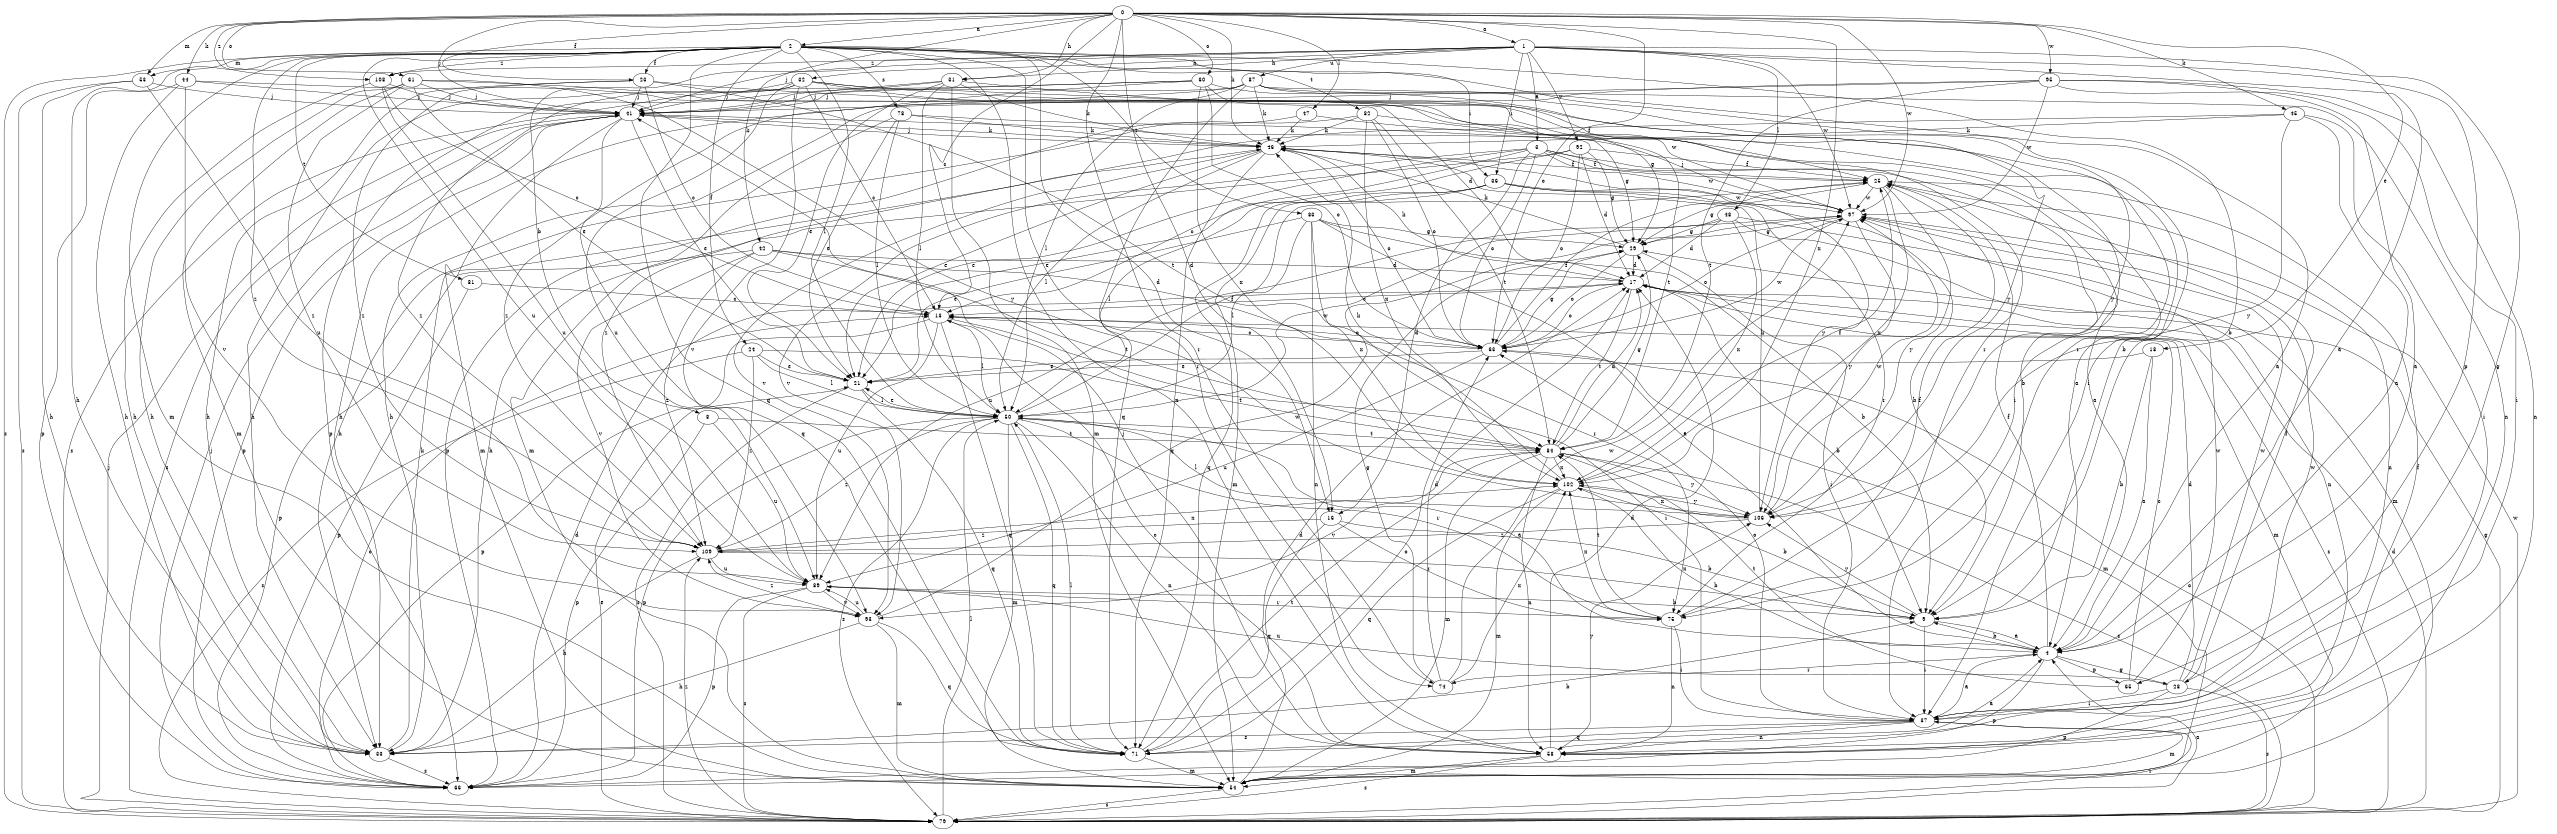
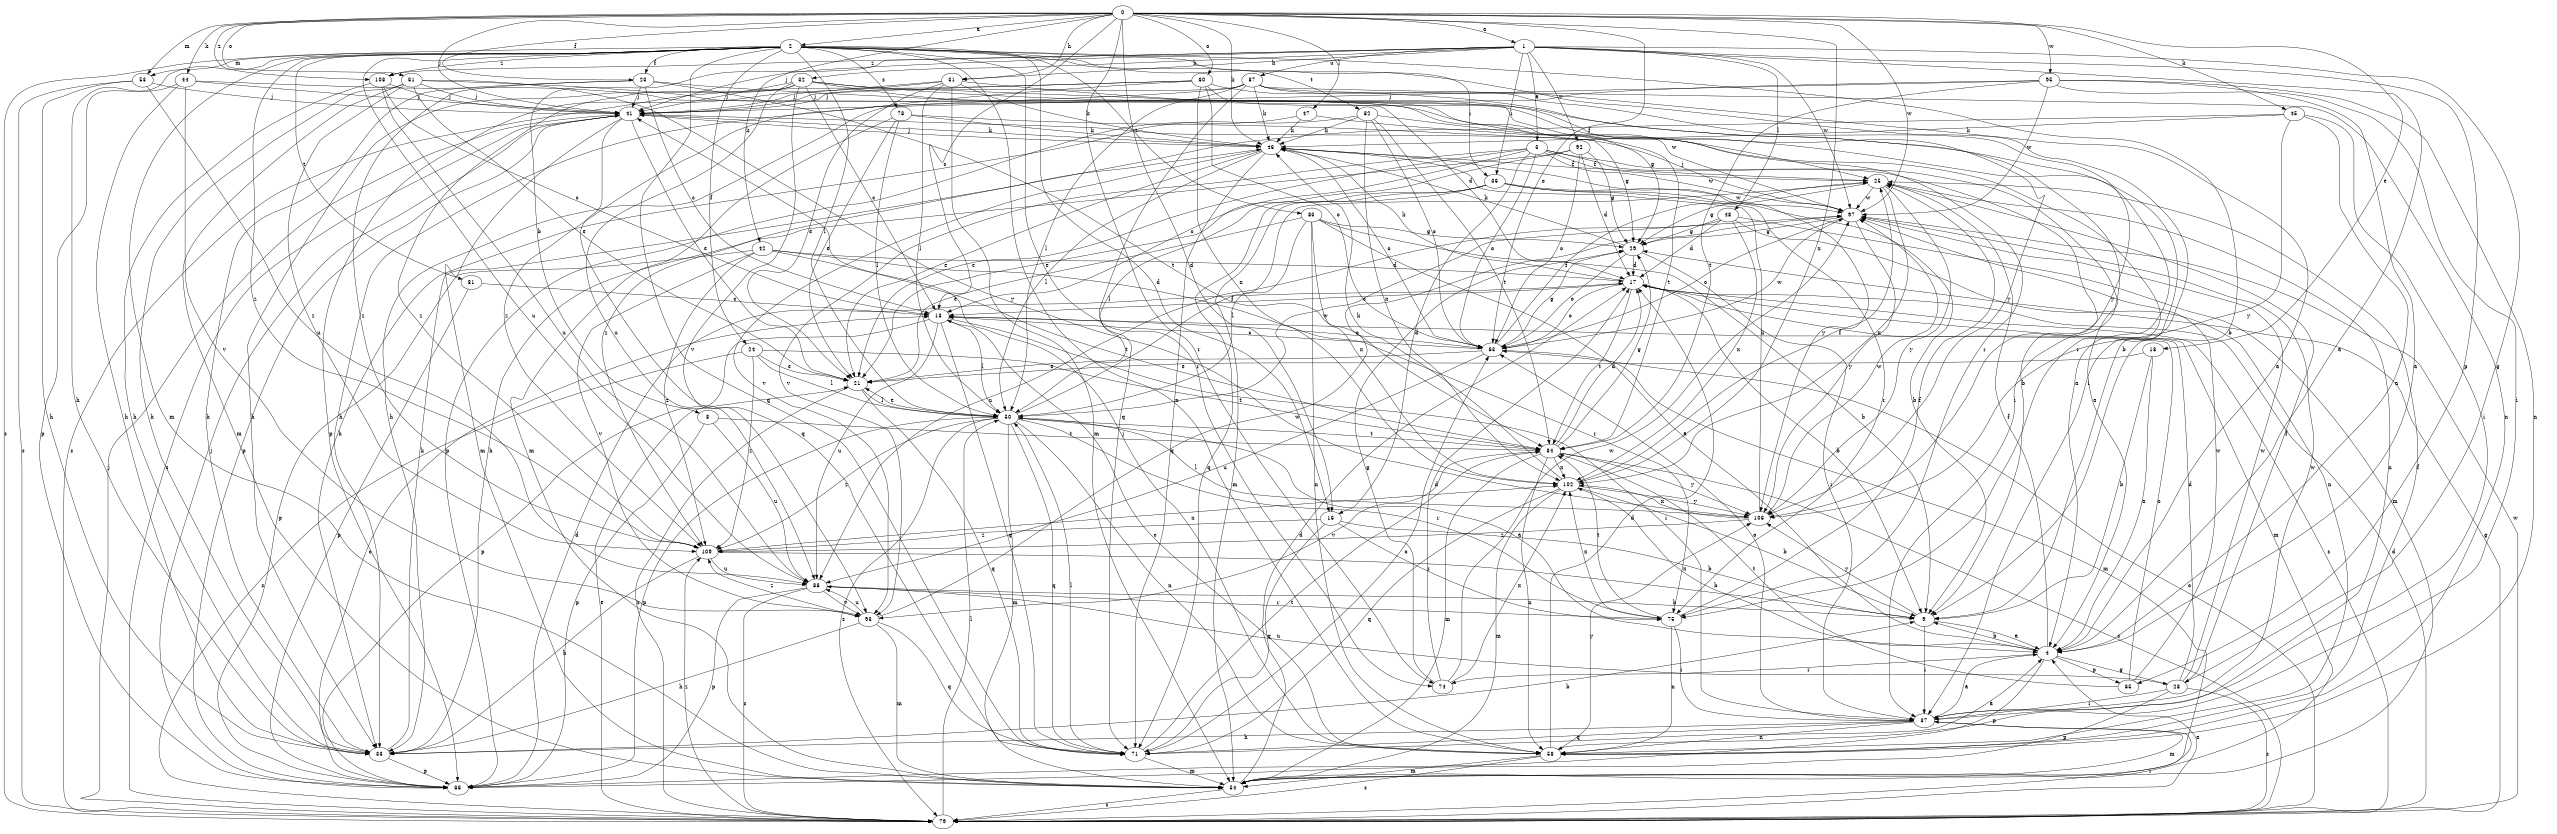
(1727, 164) -> none
(817, 586) -> (817, 586)
(1246, 738) -> (1246, 738)
(426, 771) -> (426, 771)
